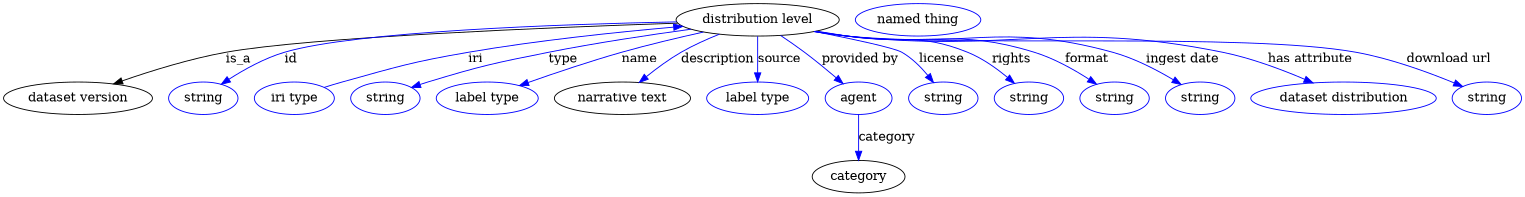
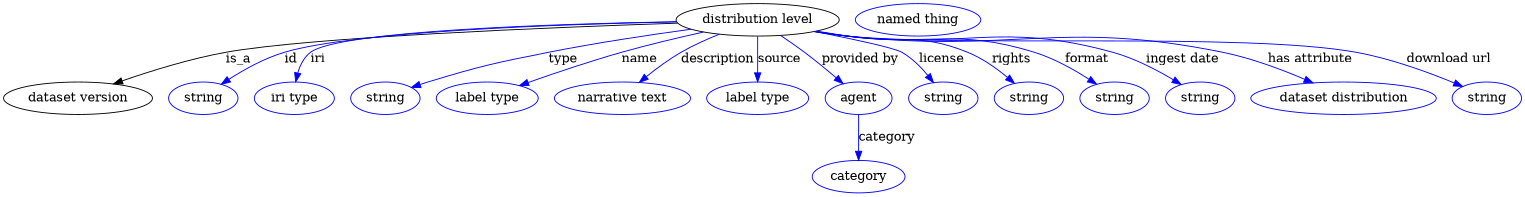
(497, 48) -> (480, 29)
(622, 98) -> (622, 98)
(859, 177) -> (859, 177)
